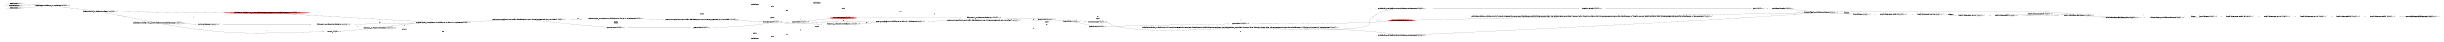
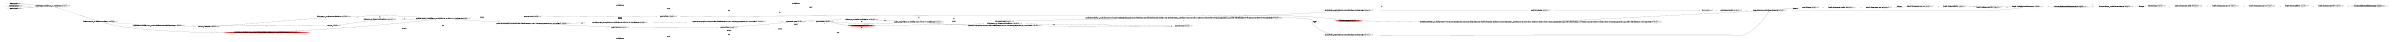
(1072, 21) -> none
